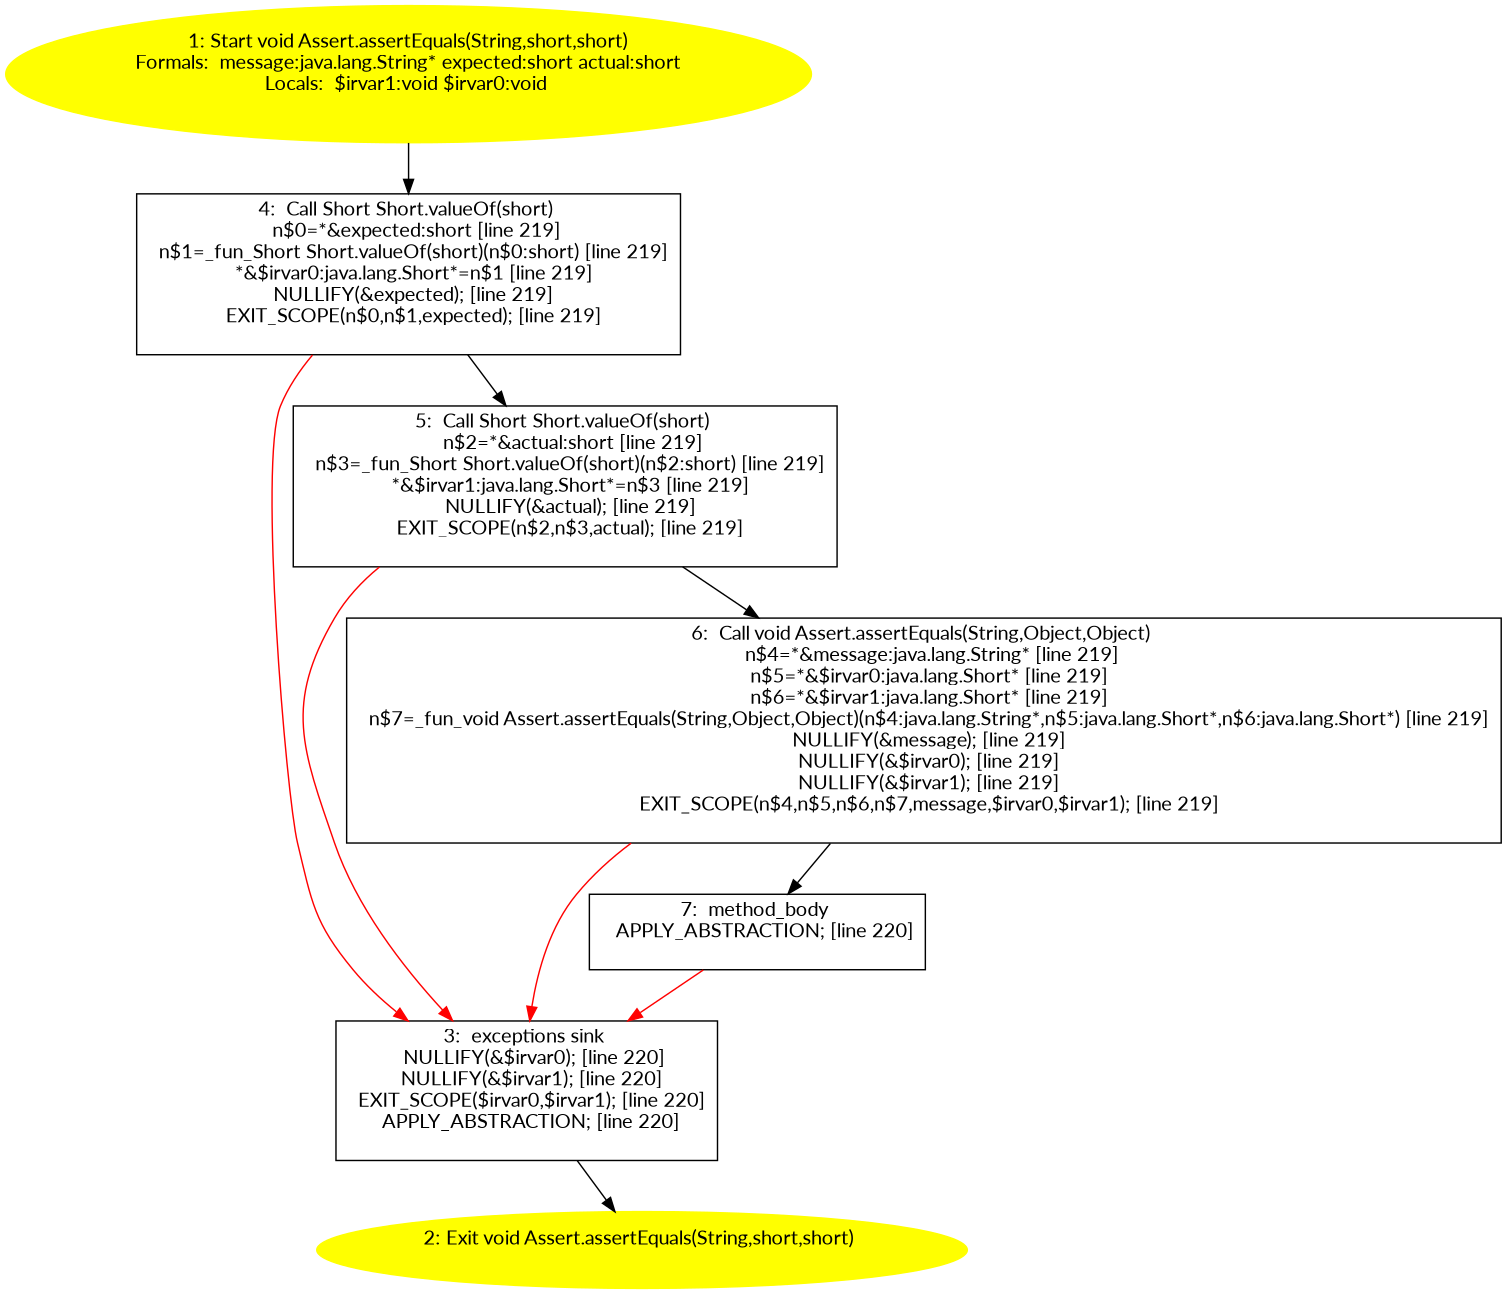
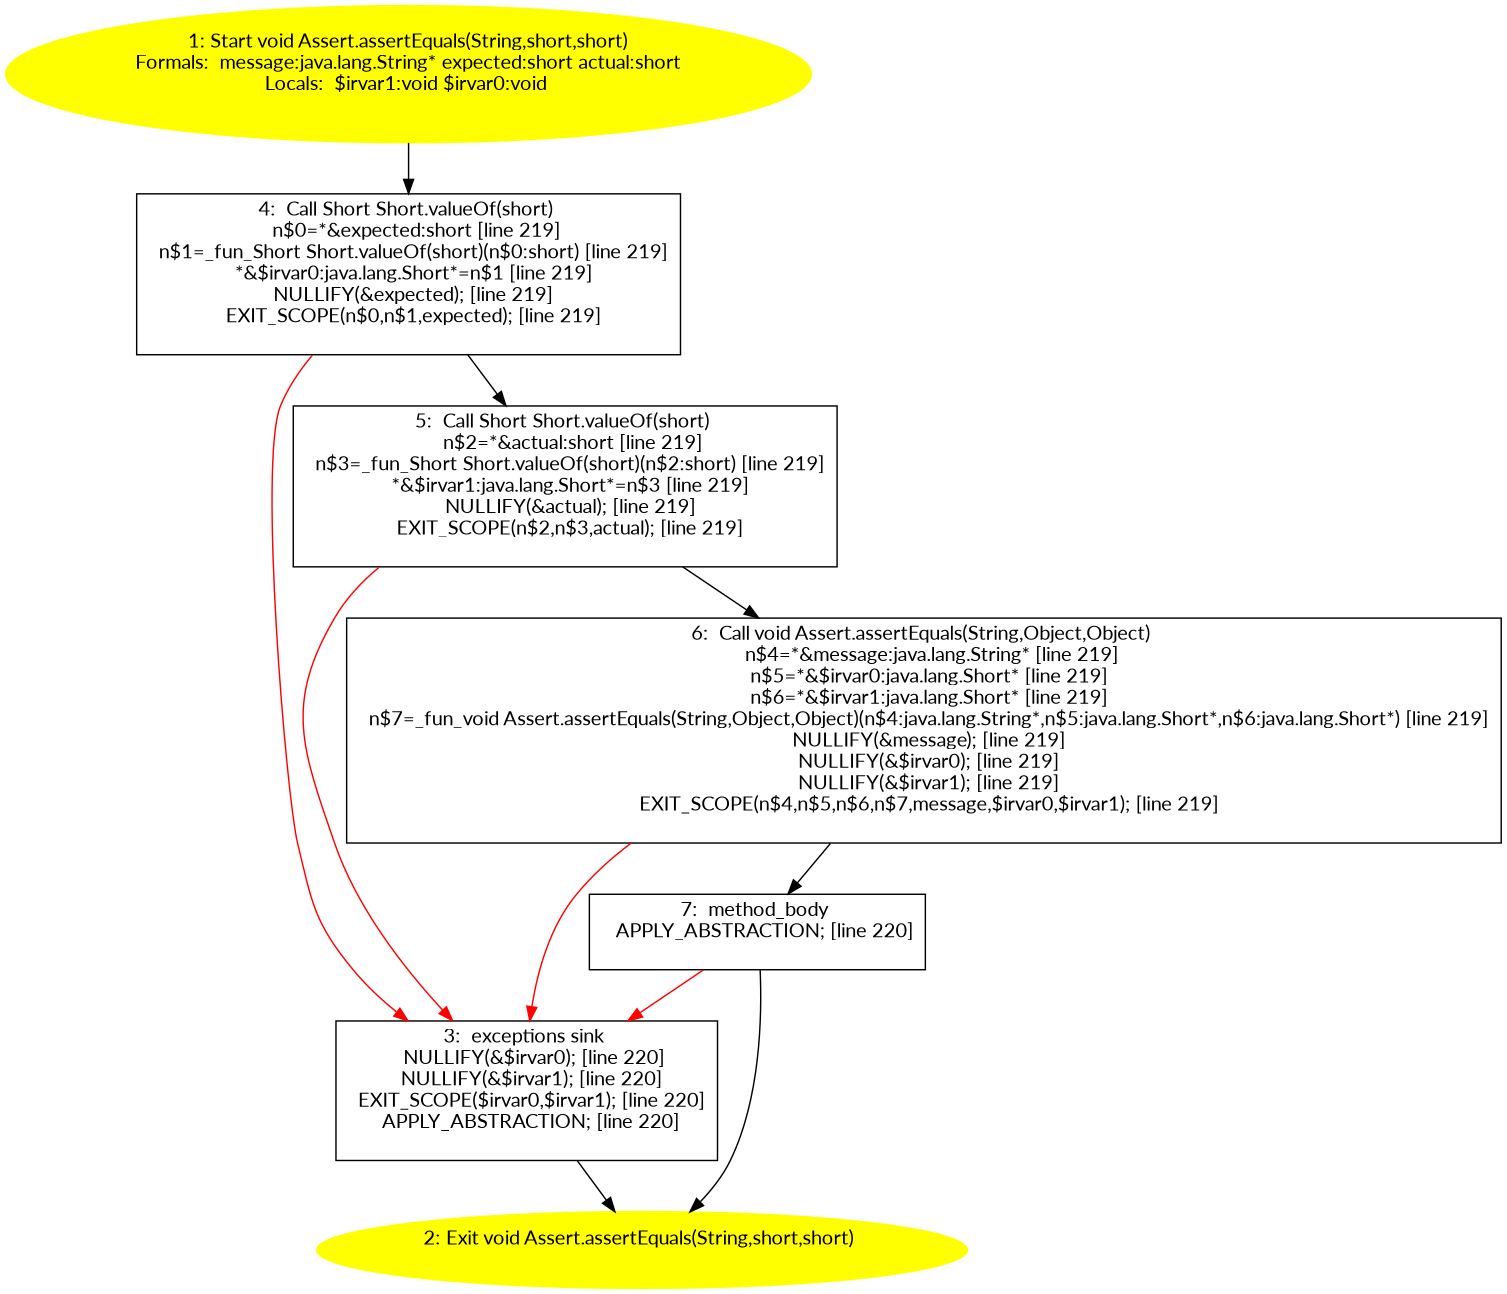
none -> (752, 1092)
